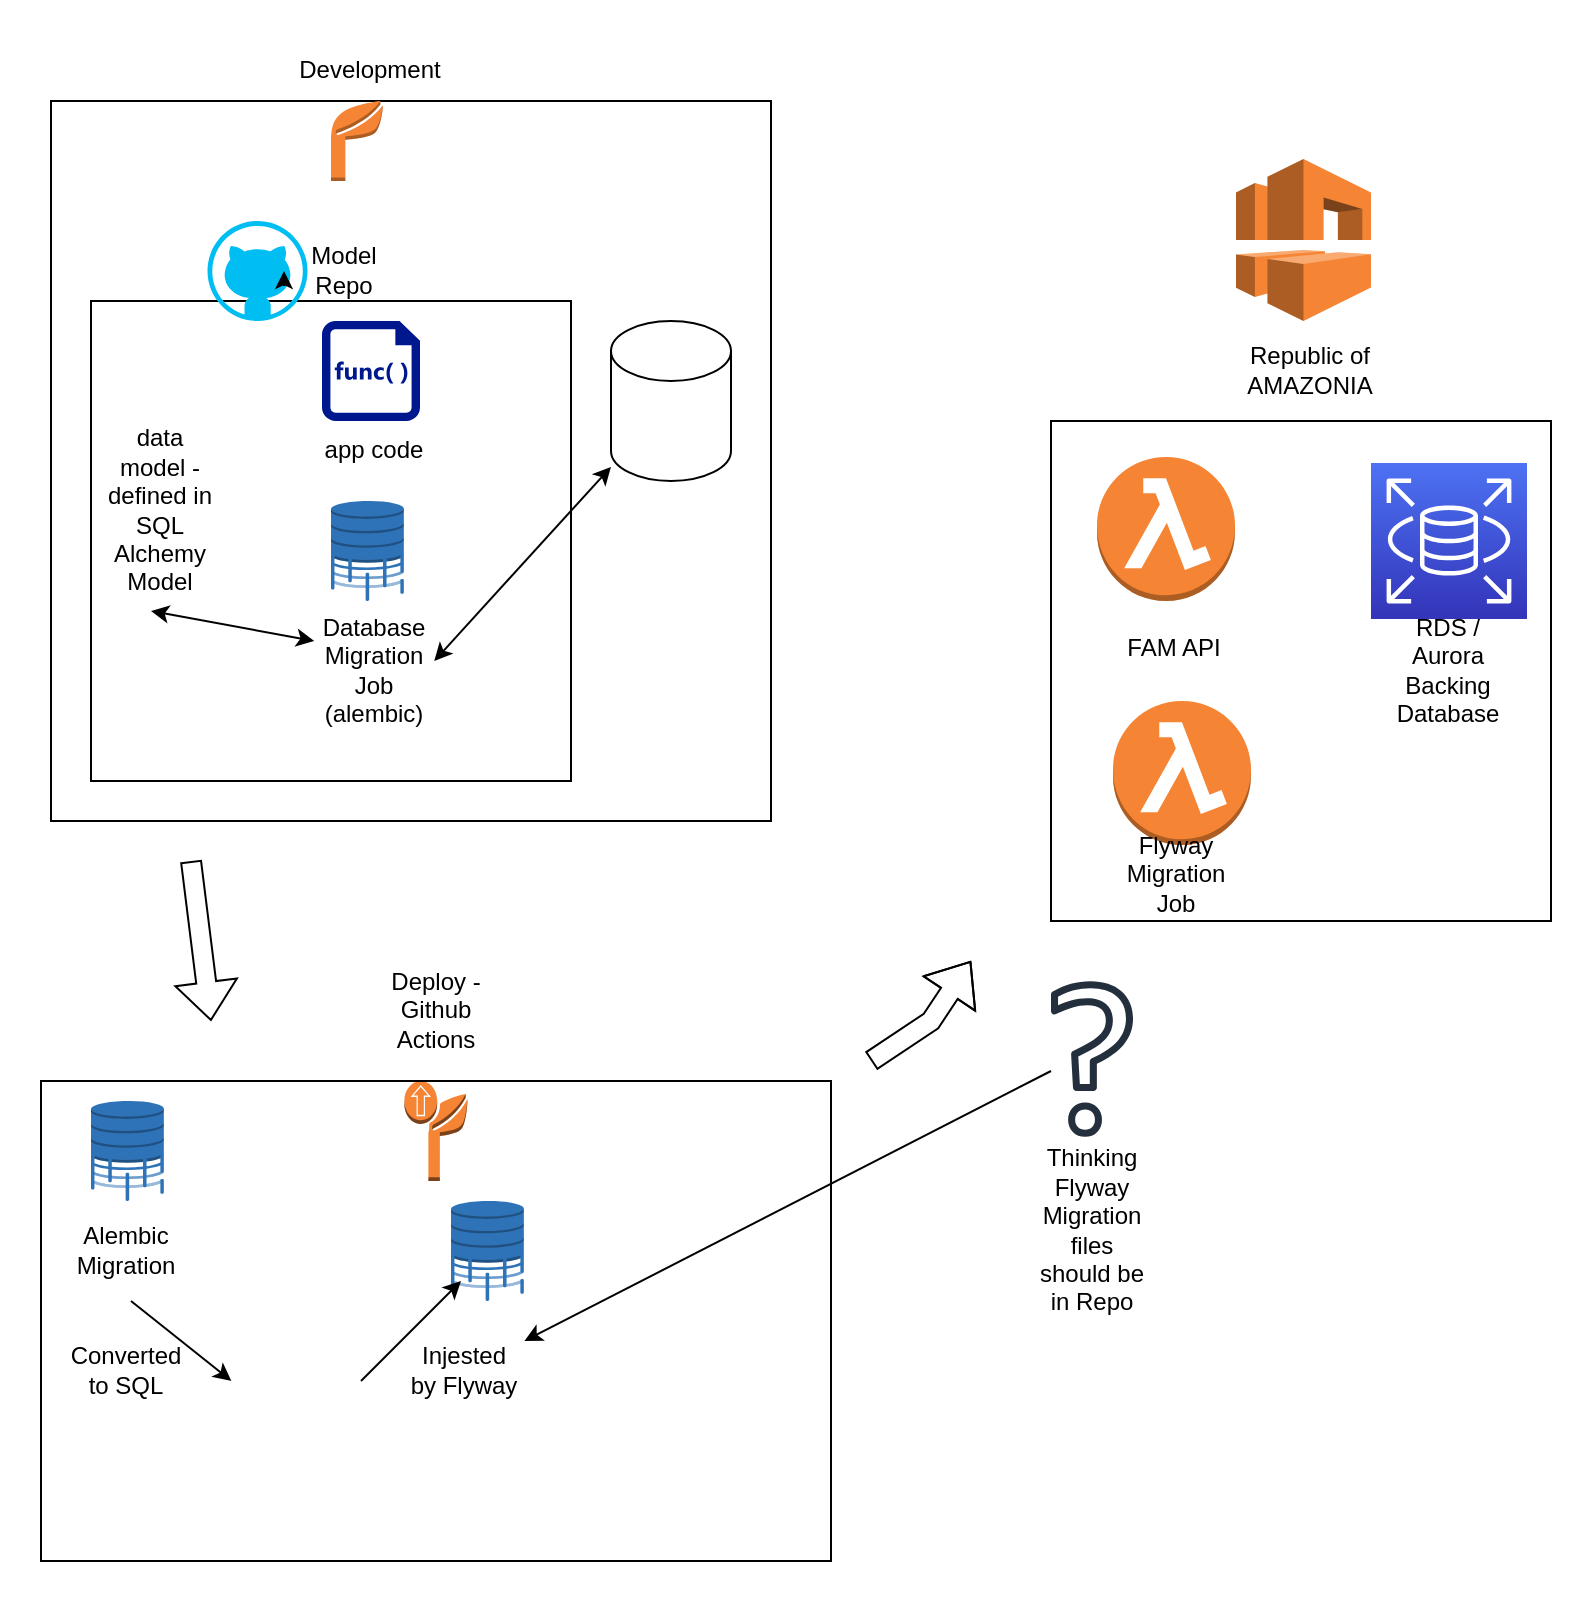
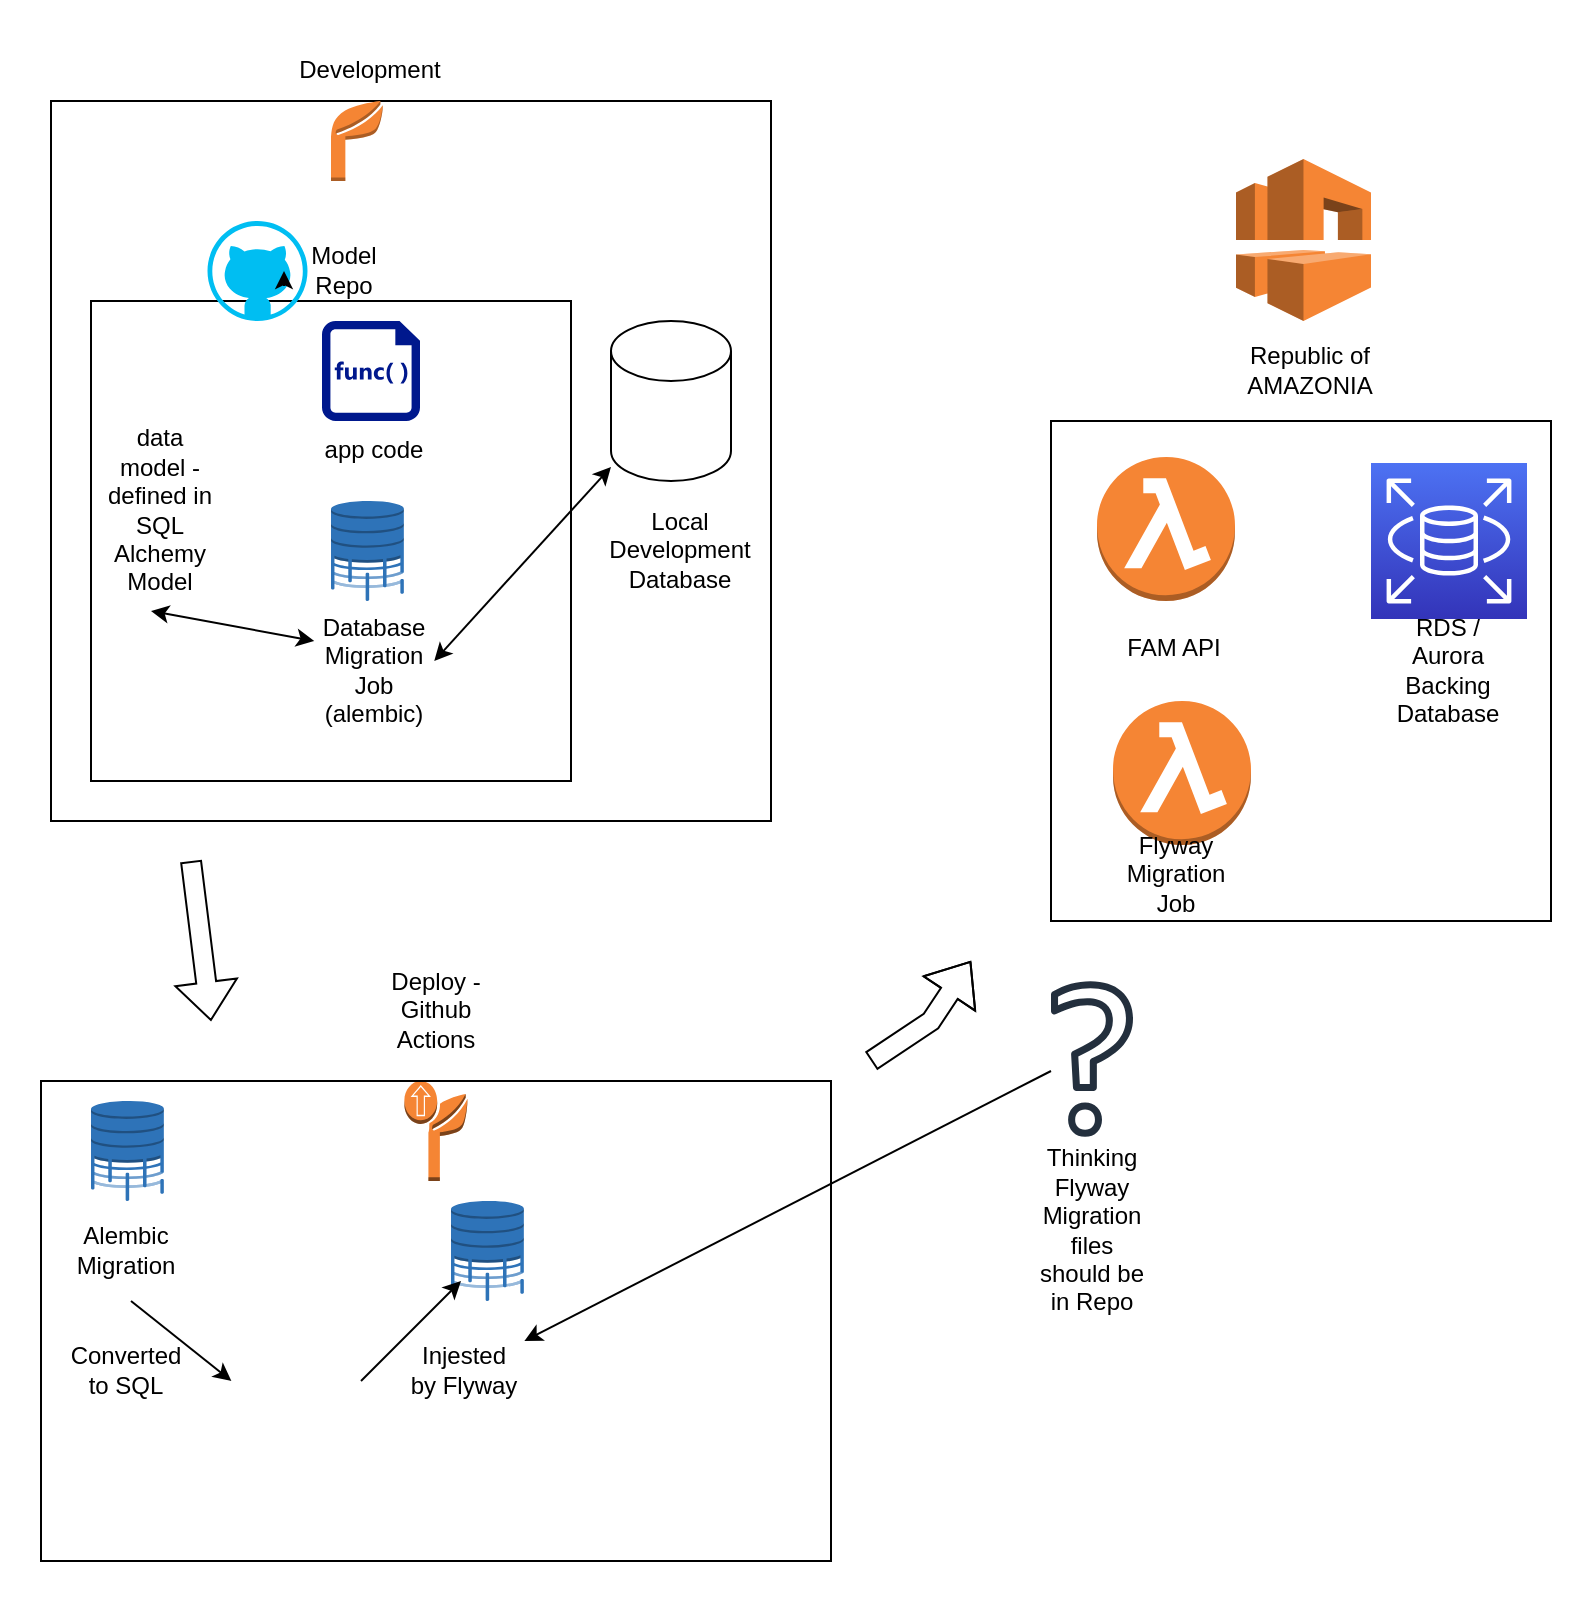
none -> (681, 551)
